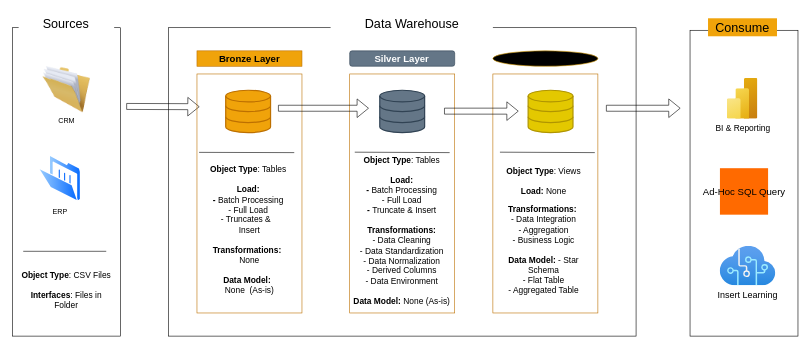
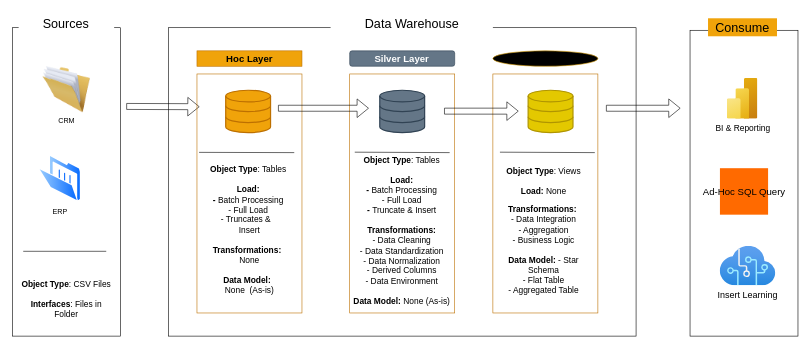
(250, 59) -> (250, 59)
(66, 290) -> (66, 299)
